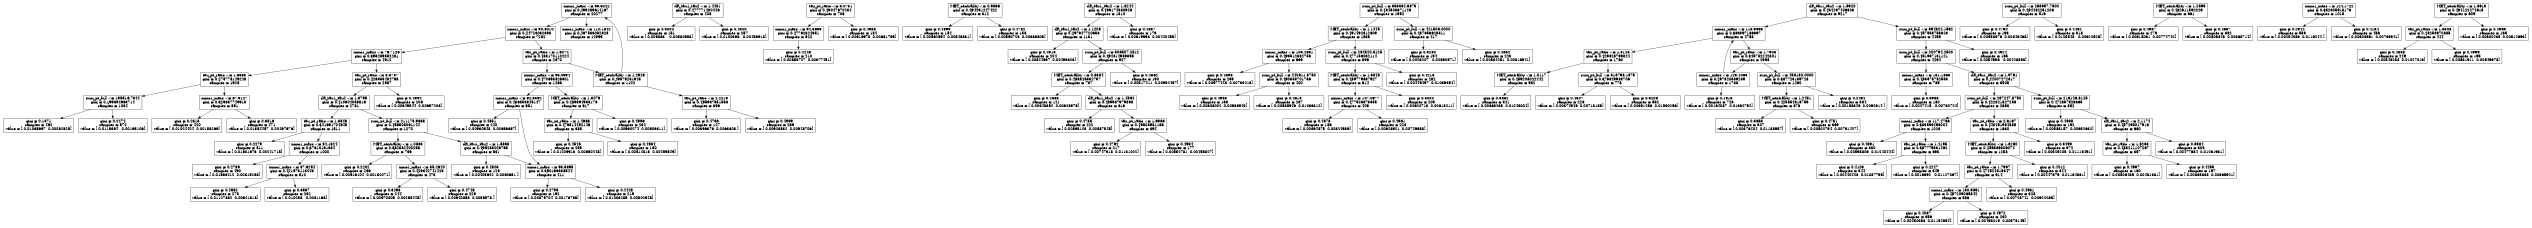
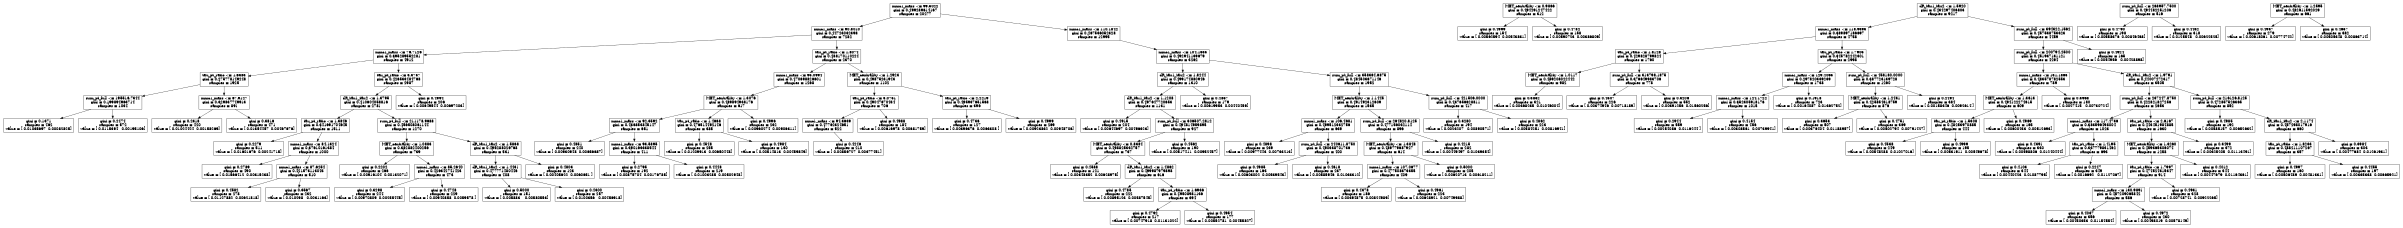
(621, 43) -> (874, 90)
none -> (1183, 56)
(1726, 57) -> (1777, 91)
(534, 90) -> (683, 114)
none -> (2028, 90)
(517, 159) -> (496, 159)
